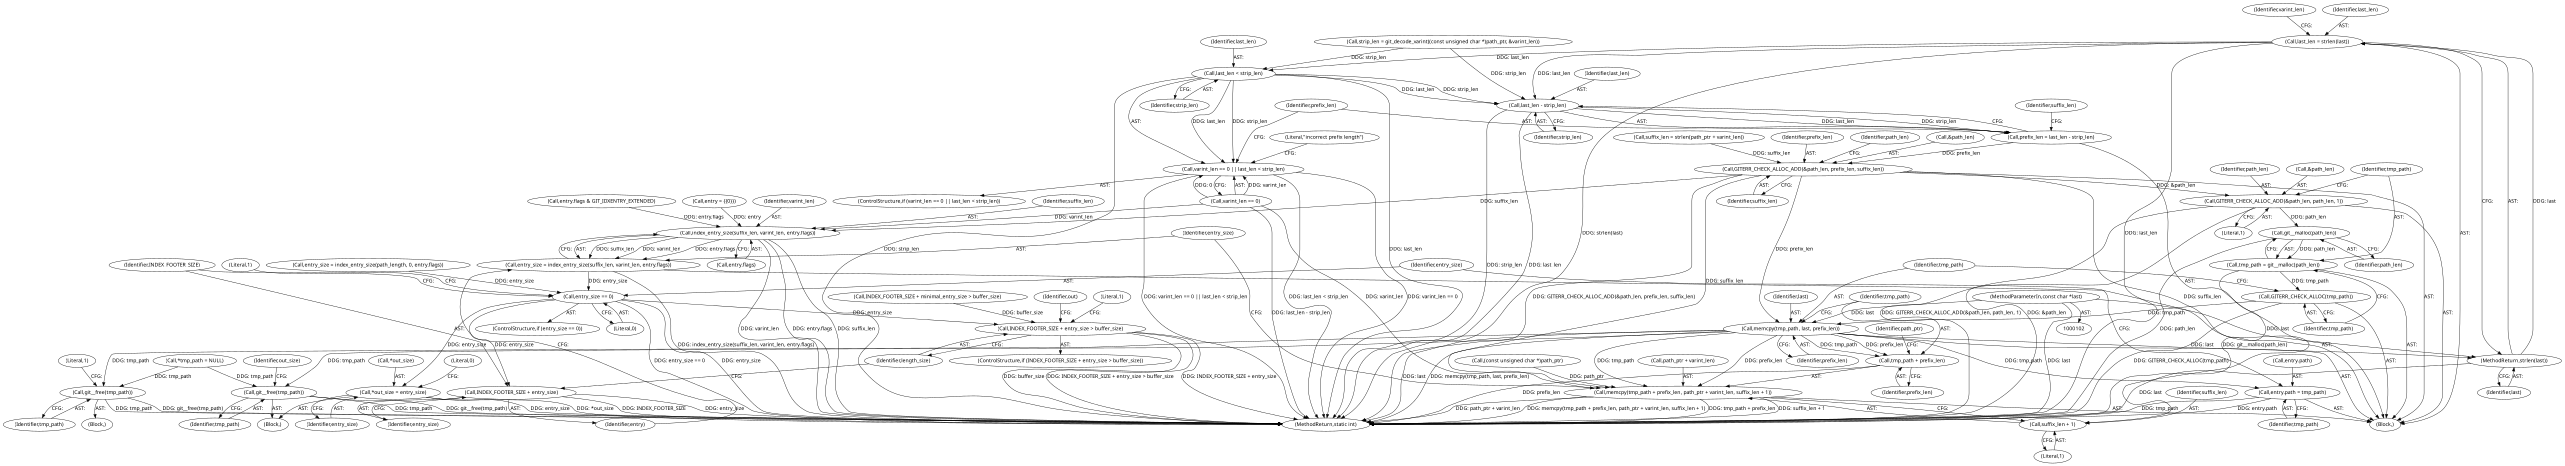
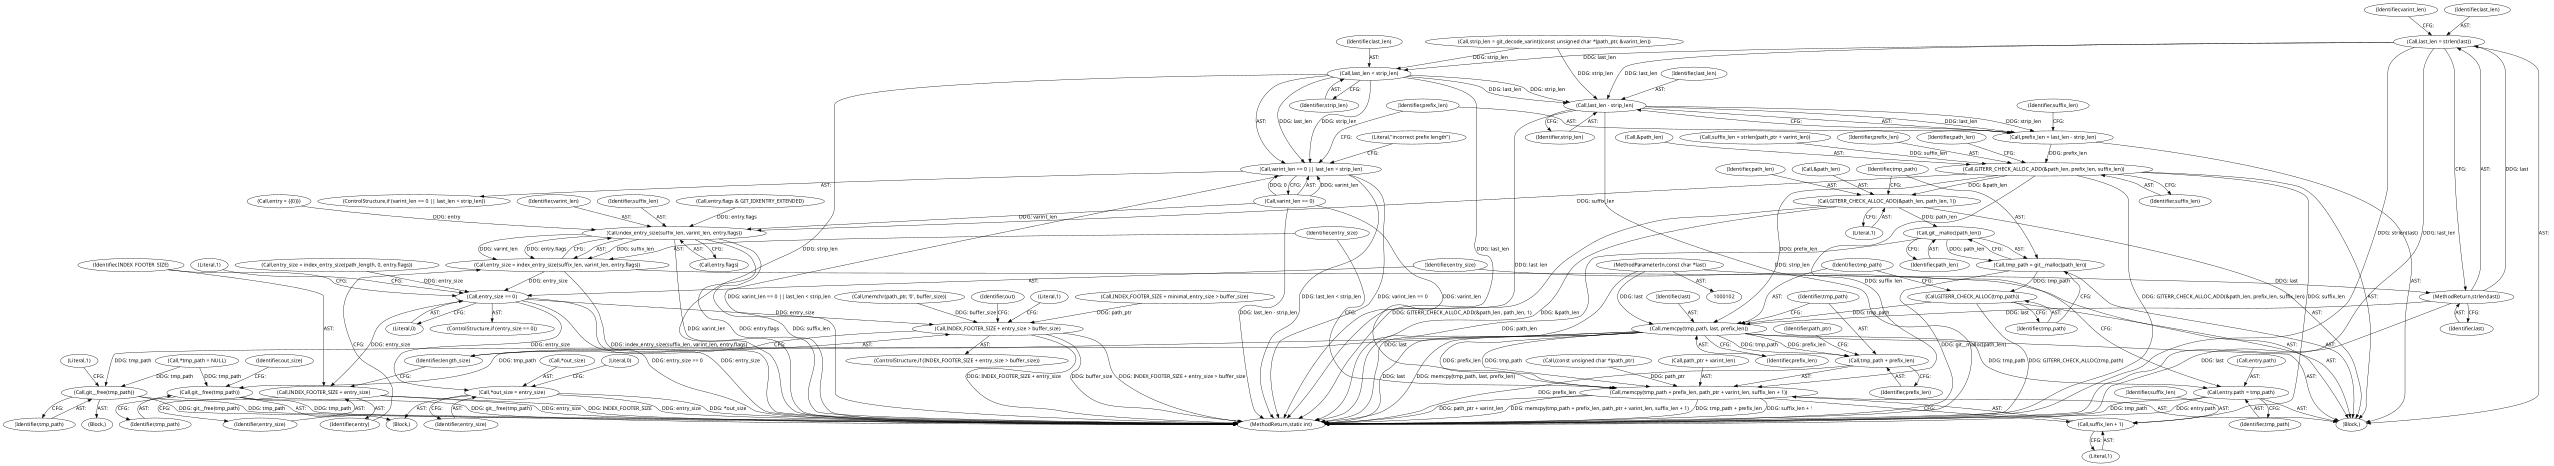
none -> (899, 297)
(1023, 313) -> (1115, 313)
(2105, 345) -> (2107, 308)
